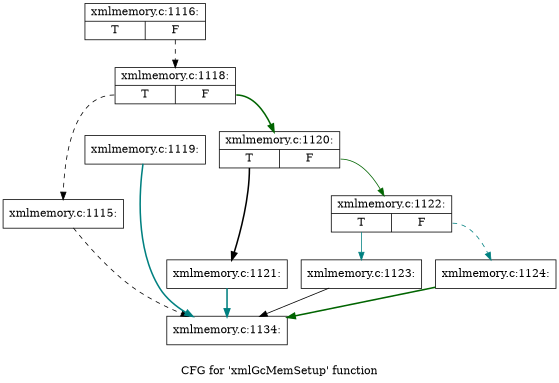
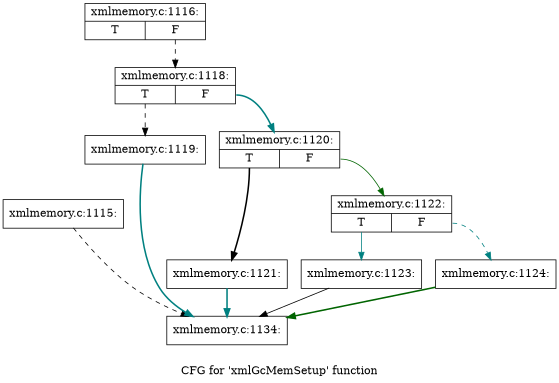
(258, 105) -> (258, 105)
(73, 133) -> (145, 116)
